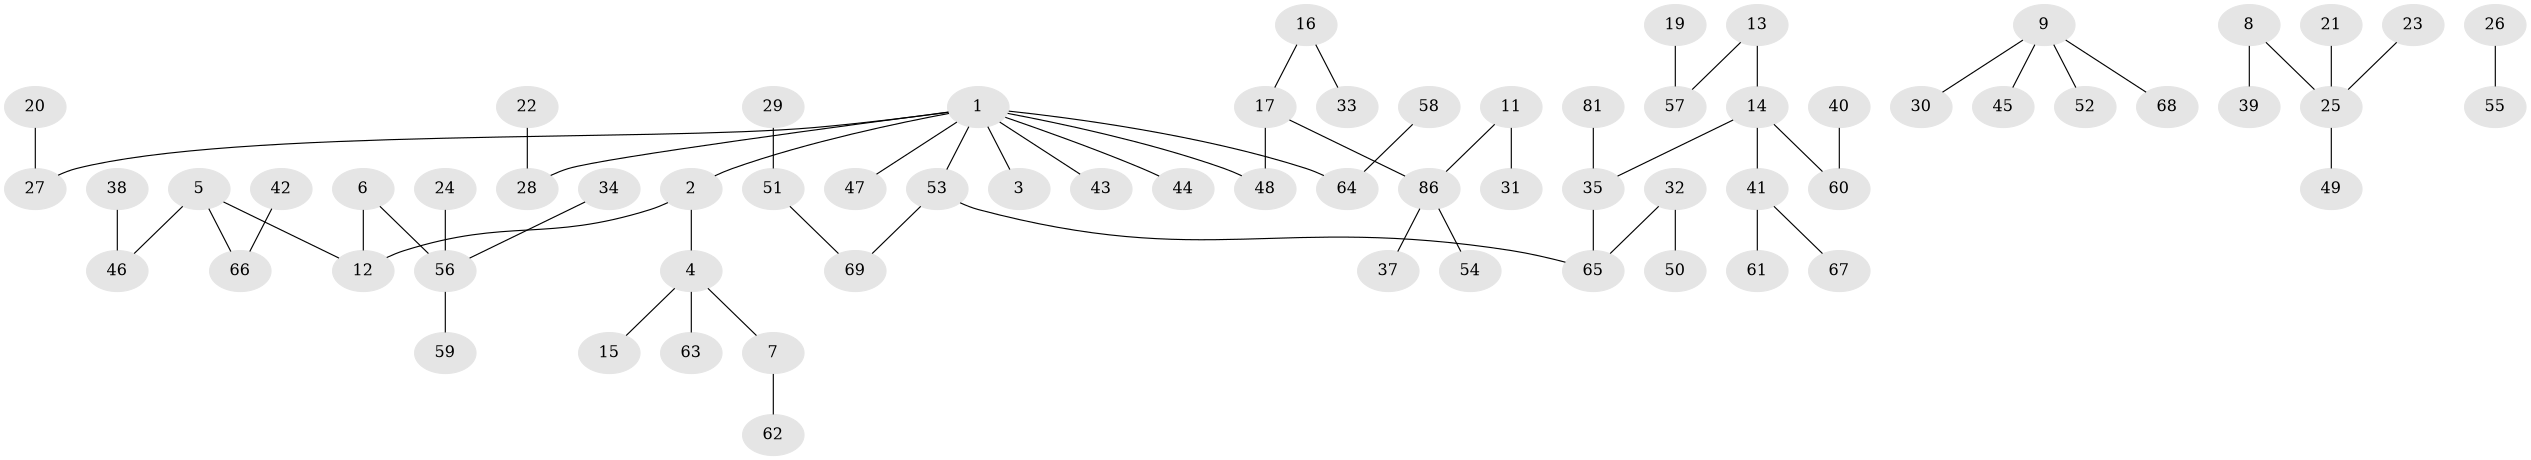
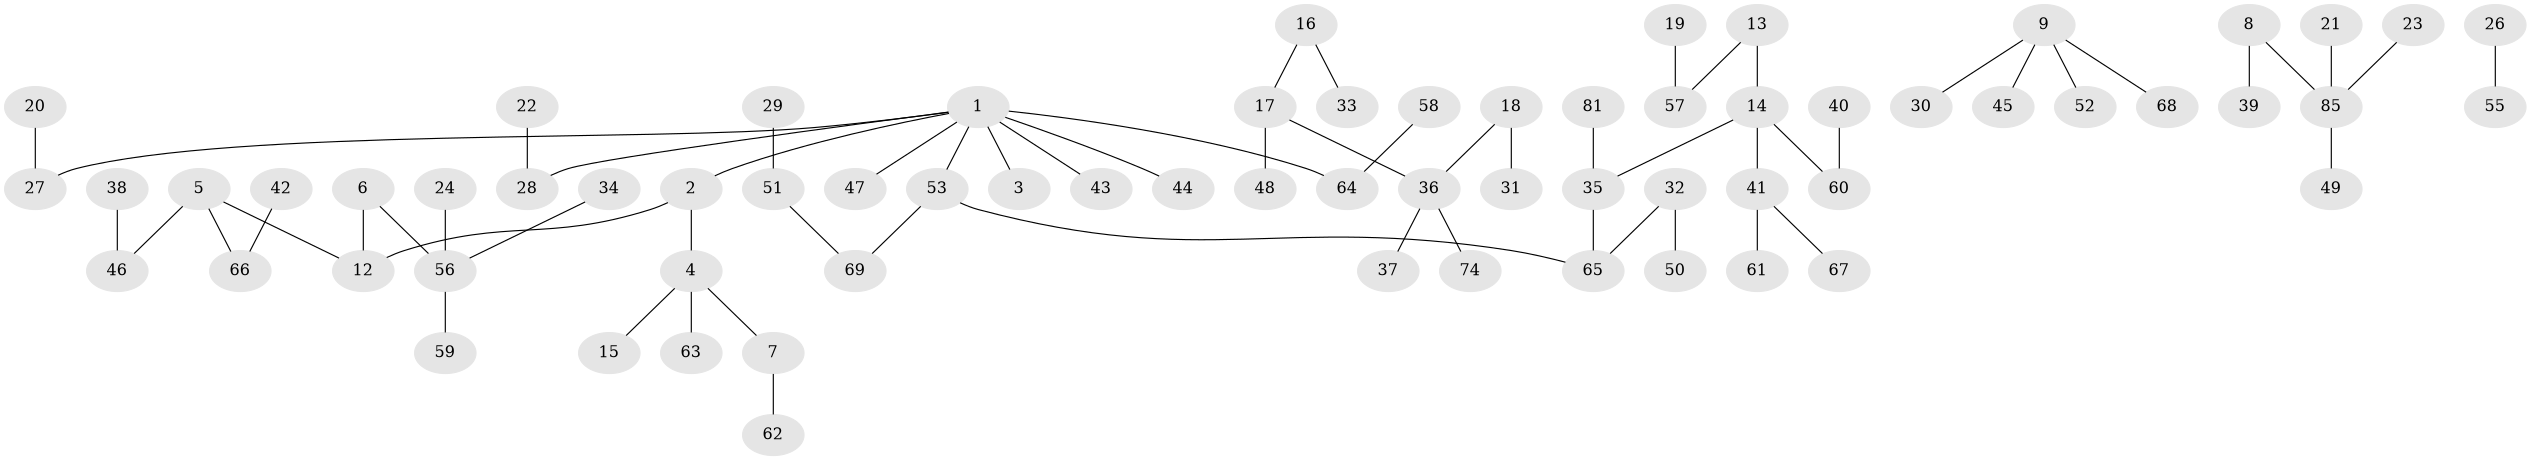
(1511, 107) -> (1511, 107)
(2331, 107) -> (2331, 107)
(1126, 139) -> none
(1429, 189) -> (1429, 189)
(1470, 271) -> (1470, 271)
